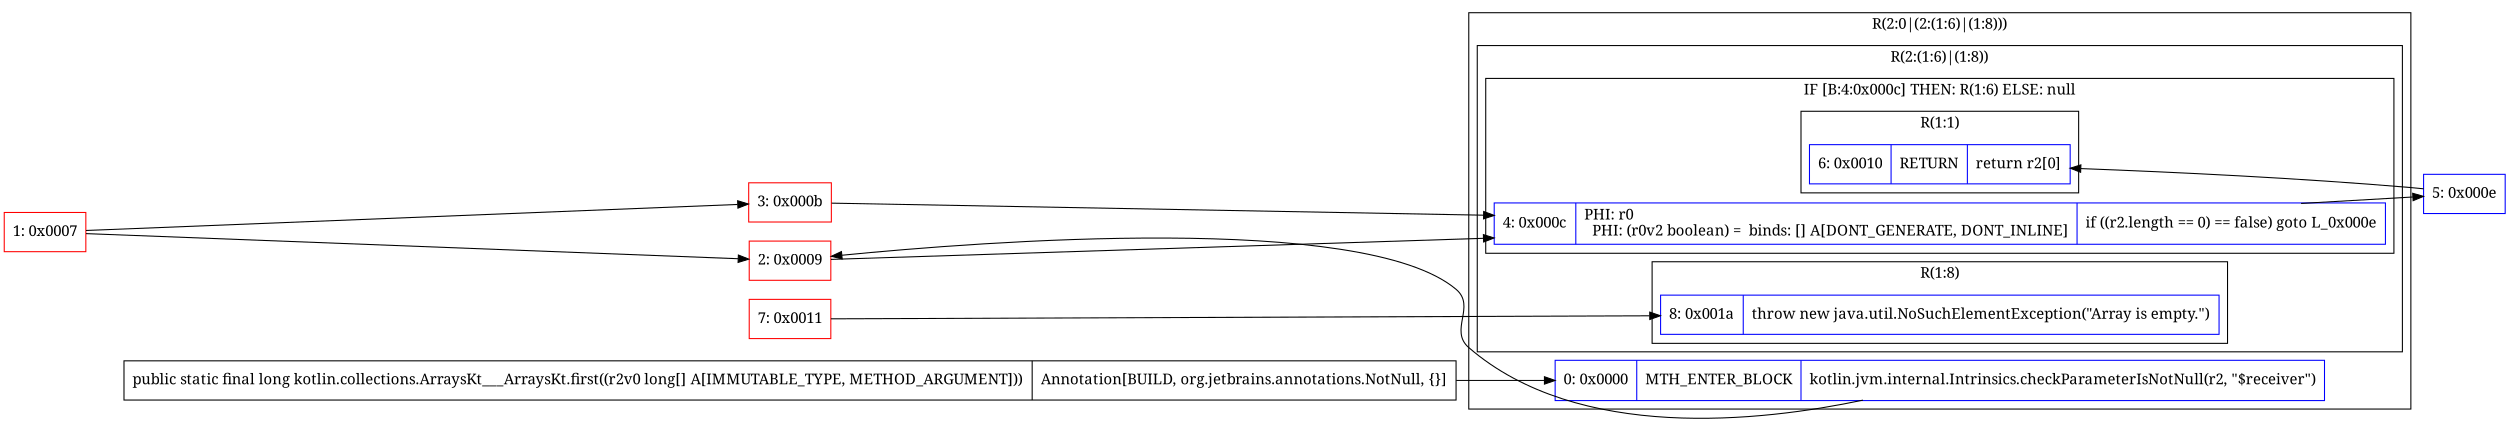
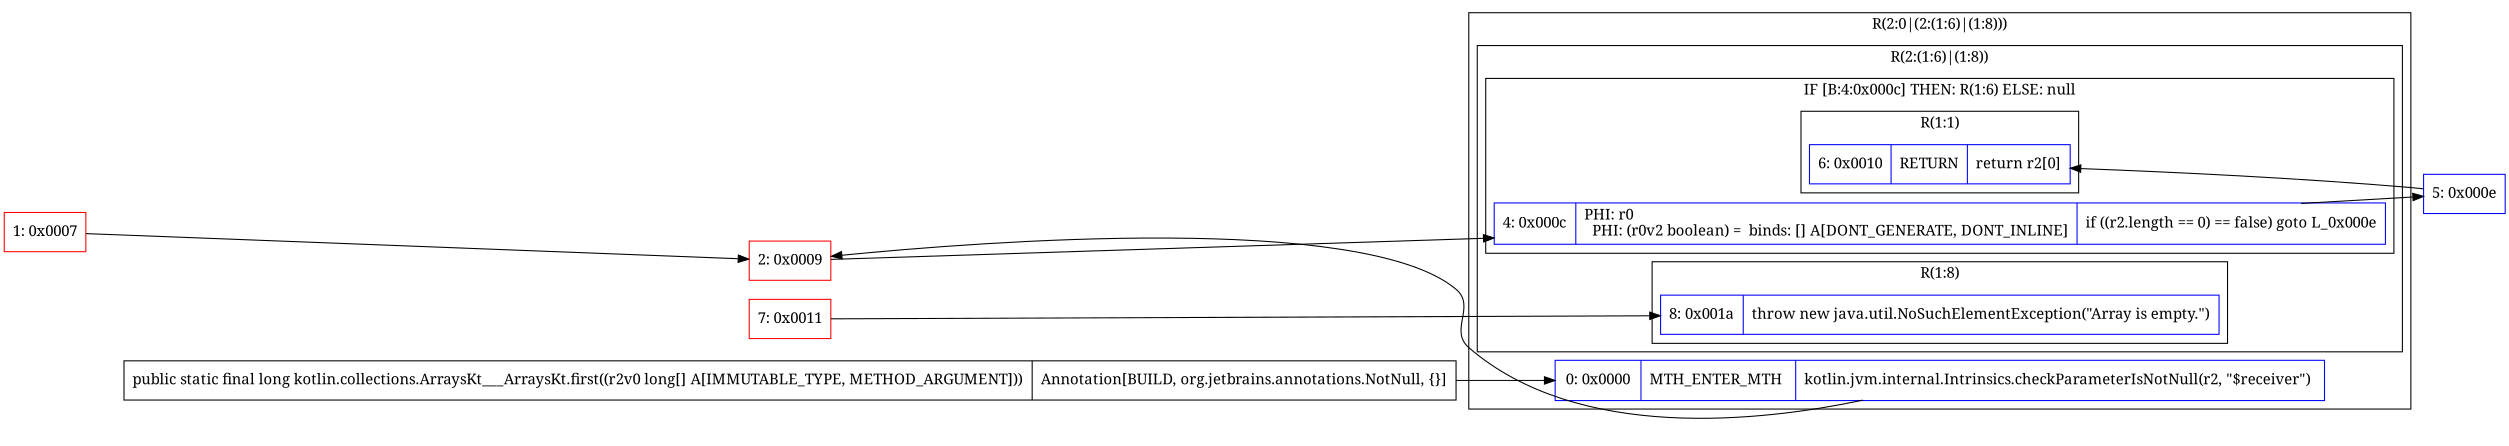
(790, 202) -> none
(1719, 380) -> (1716, 380)
